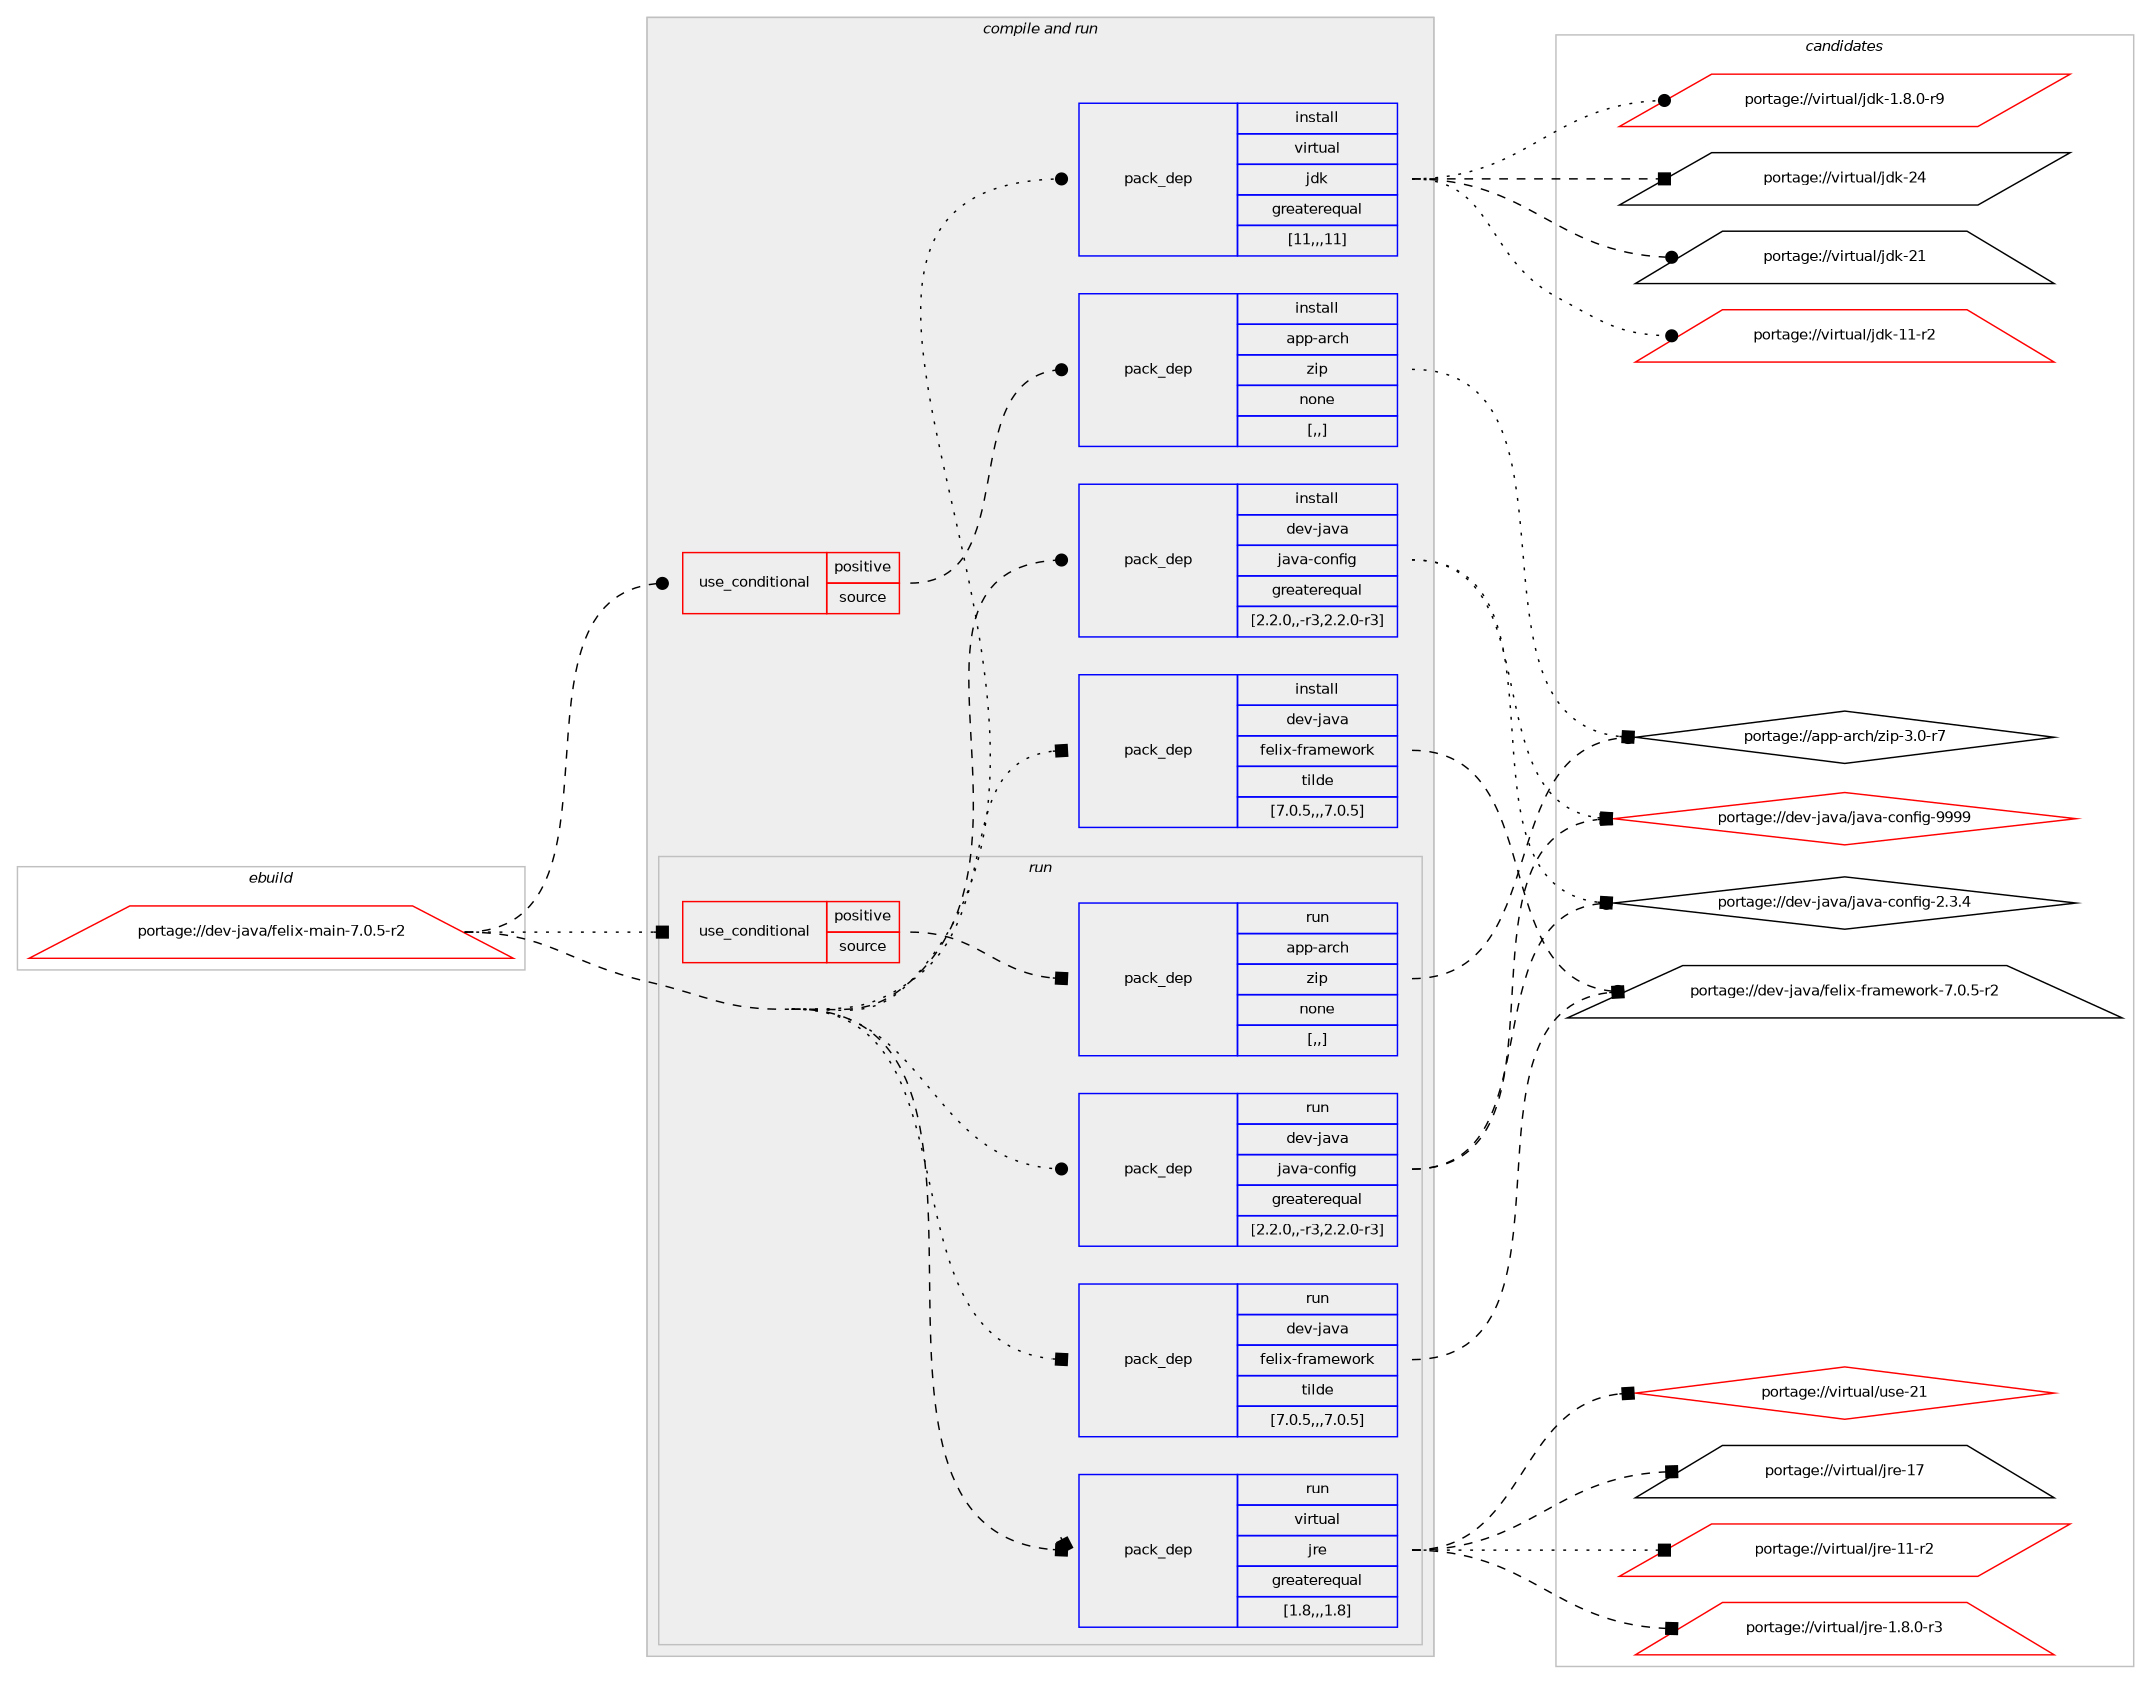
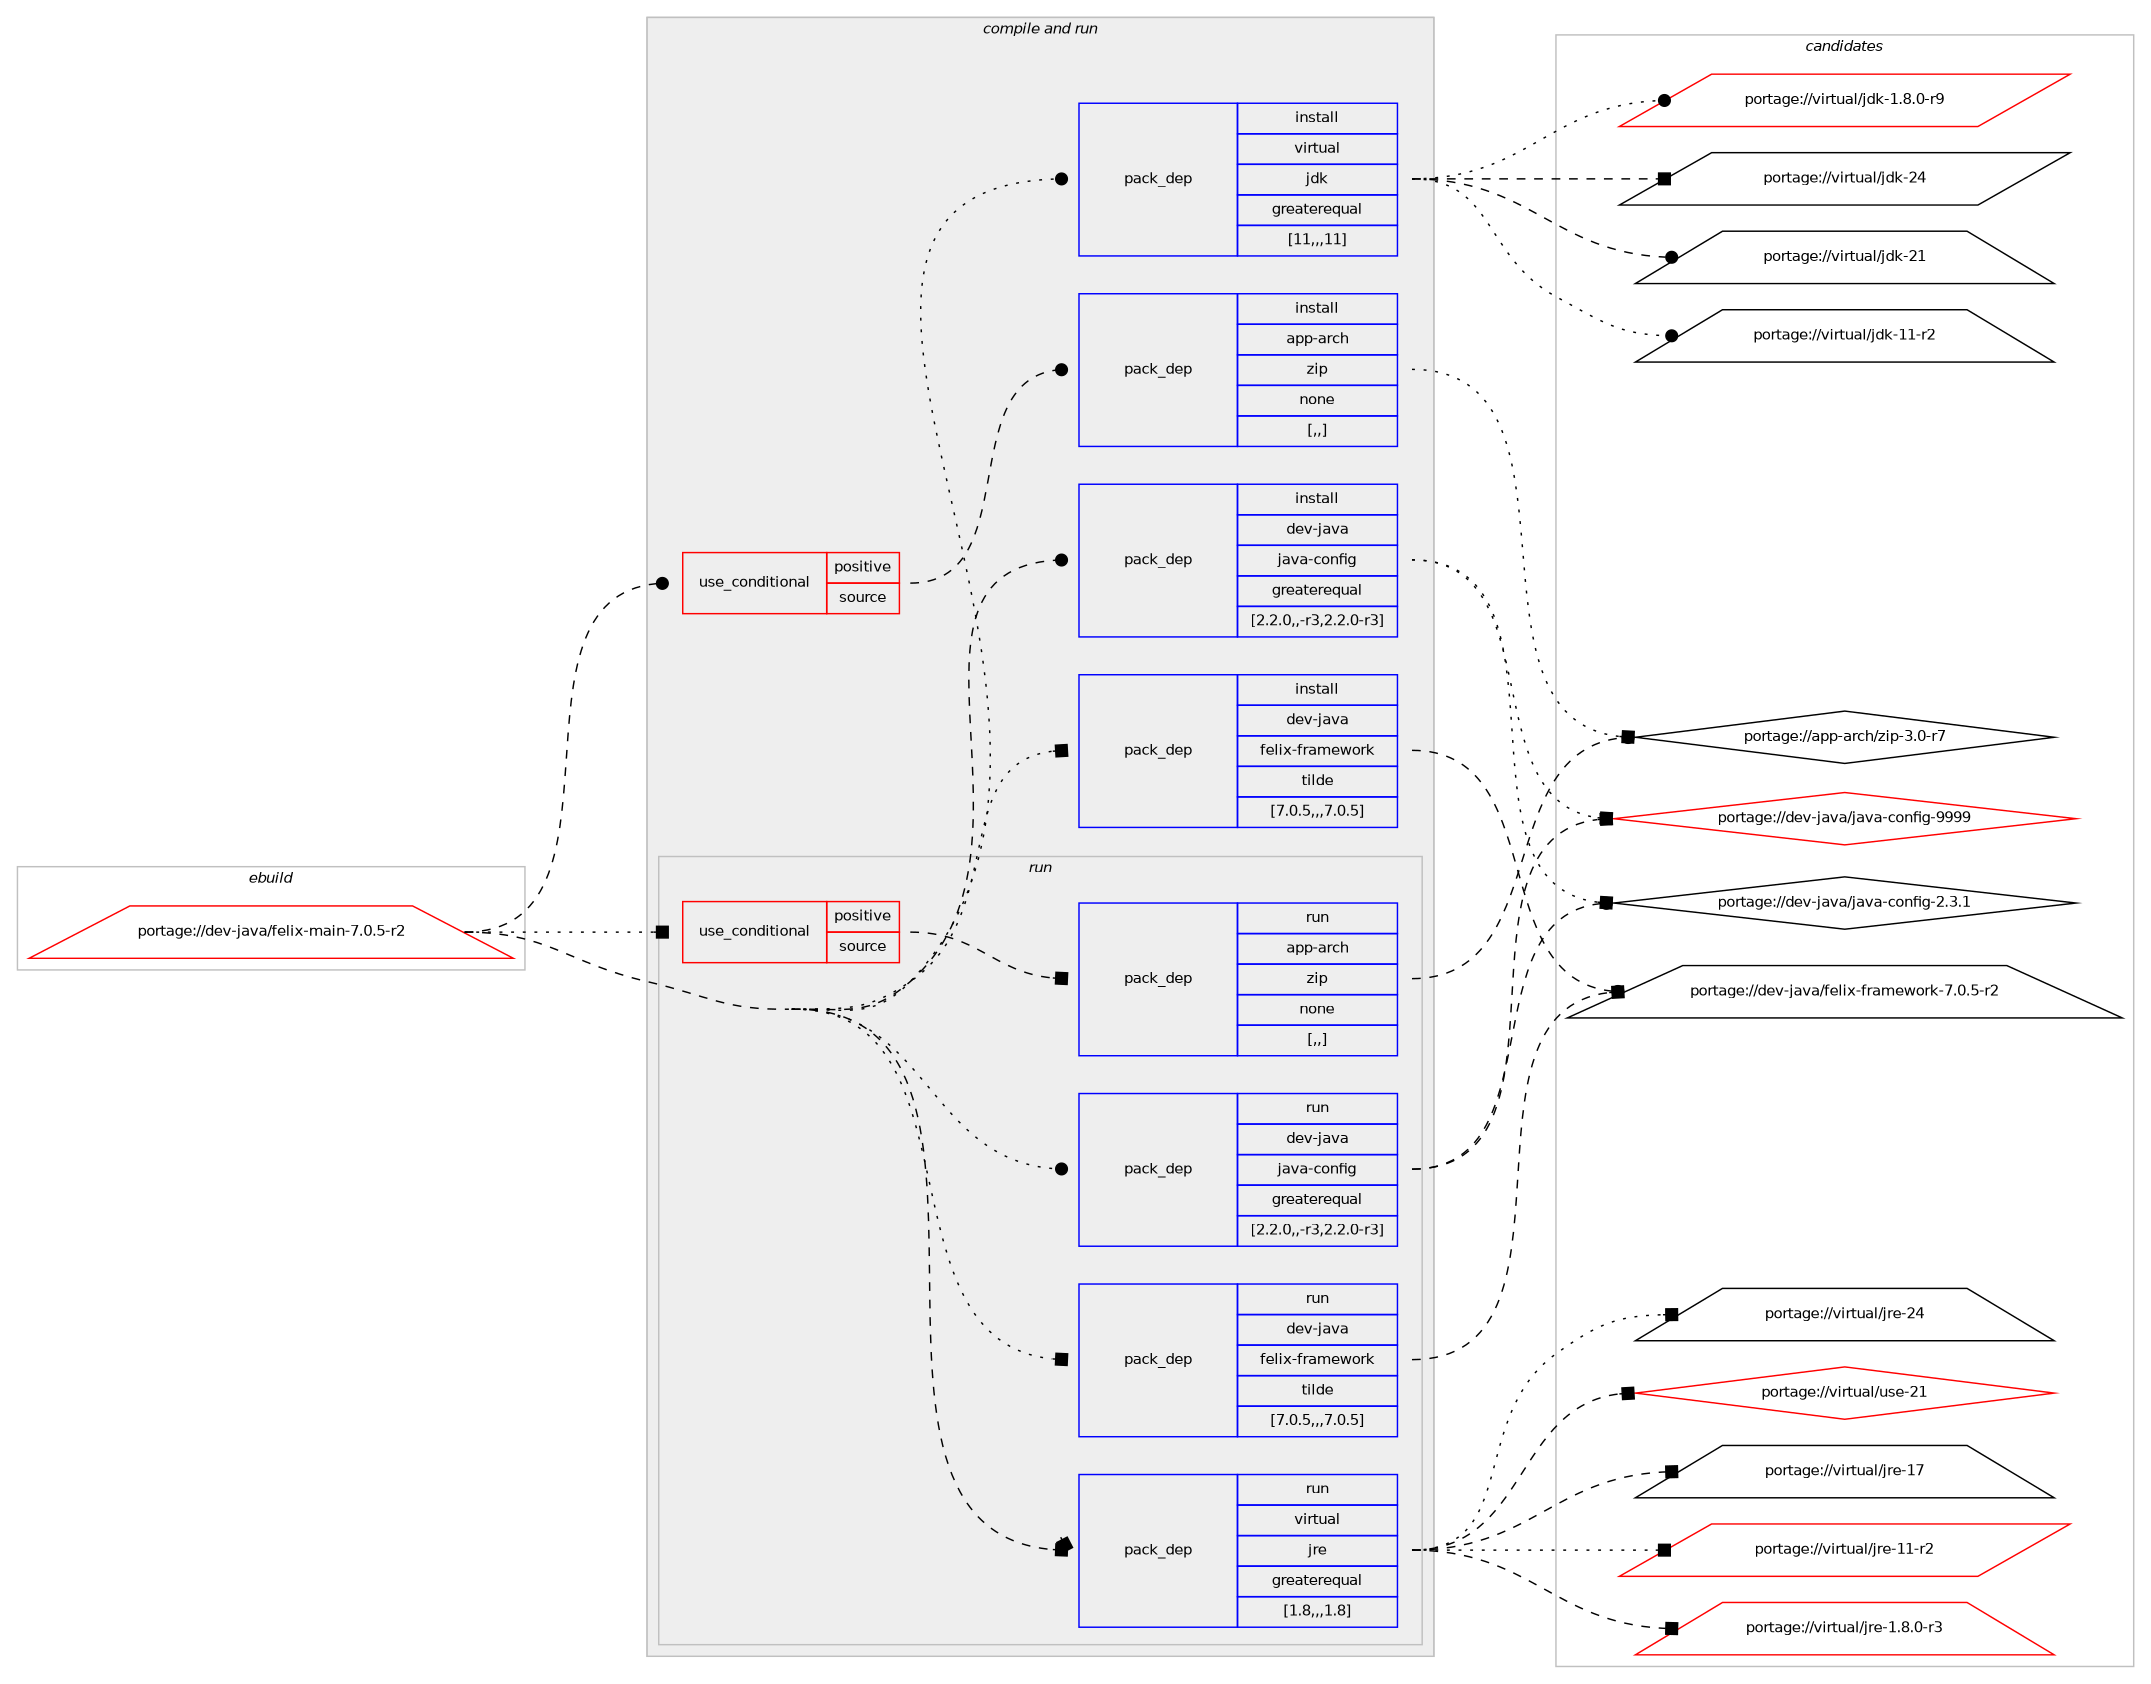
(1845, 336) -> (1845, 336)
(1845, 903) -> (1845, 903)
none -> (1845, 1315)
